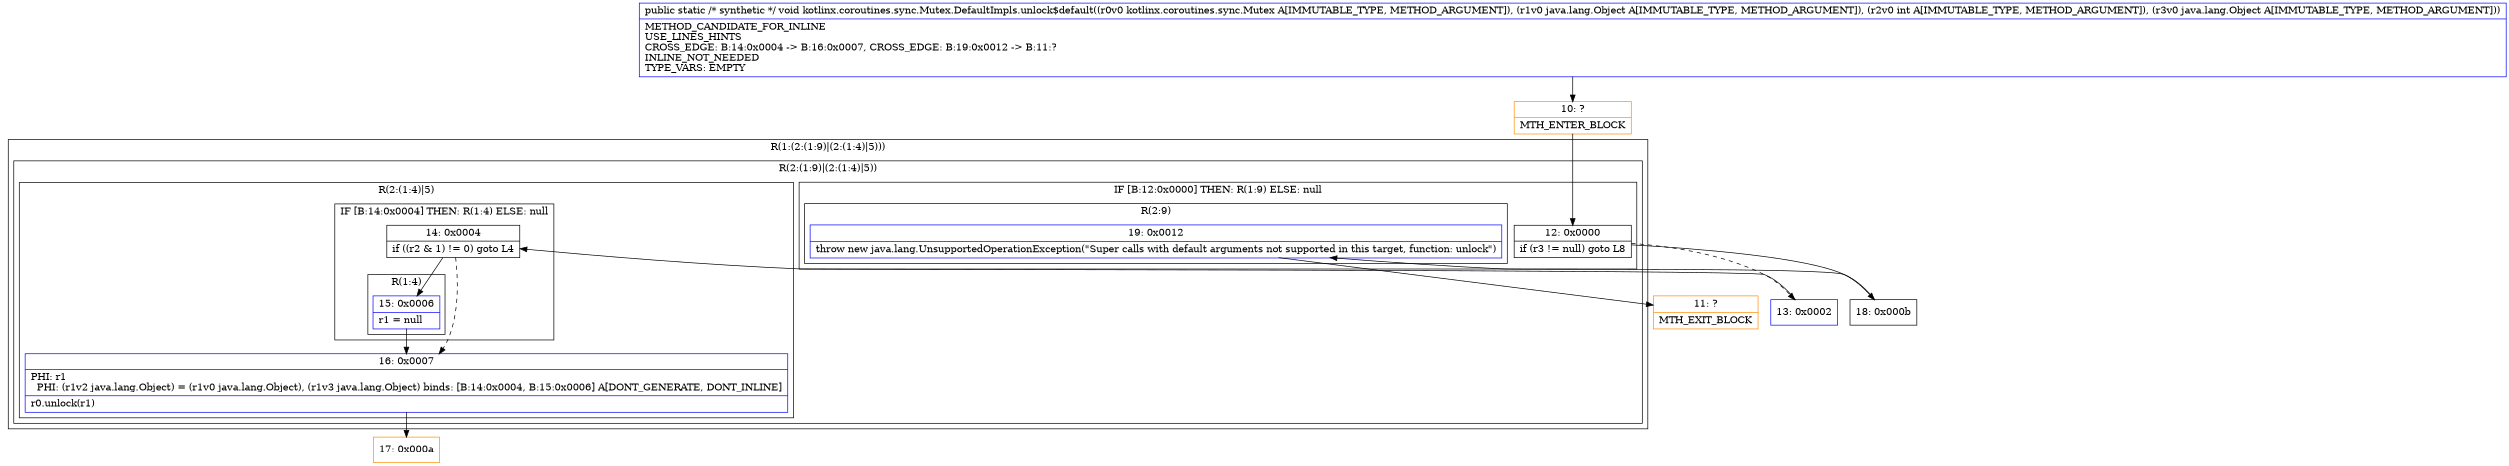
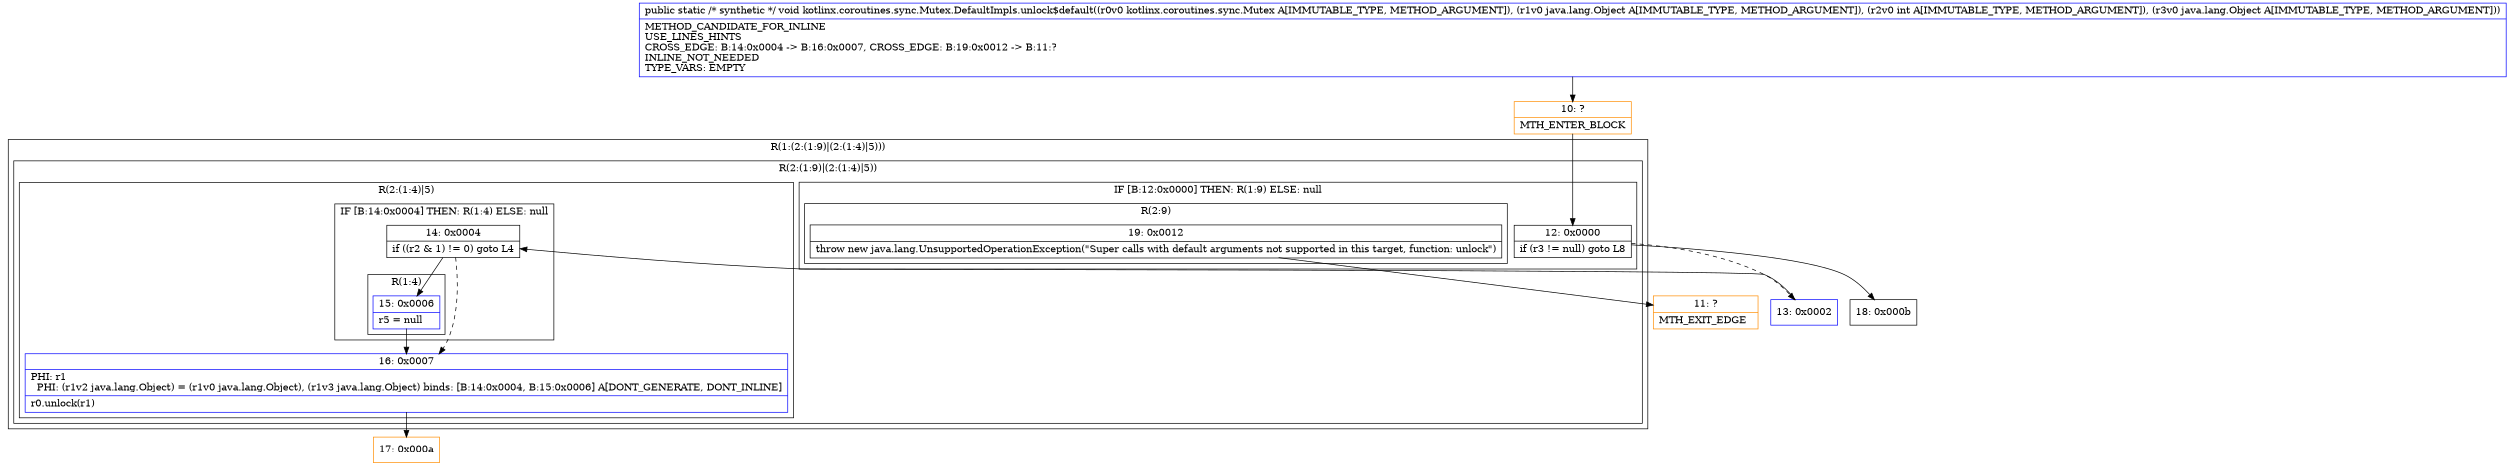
(1156, 241) -> (1156, 241)
(1611, 269) -> none
(401, 320) -> (401, 320)
(1706, 320) -> (1703, 320)
